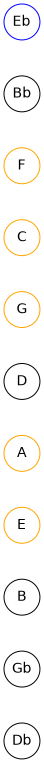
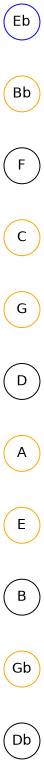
(22, 94) -> (22, 94)
(22, 166) -> (22, 166)
(22, 669) -> (22, 669)
